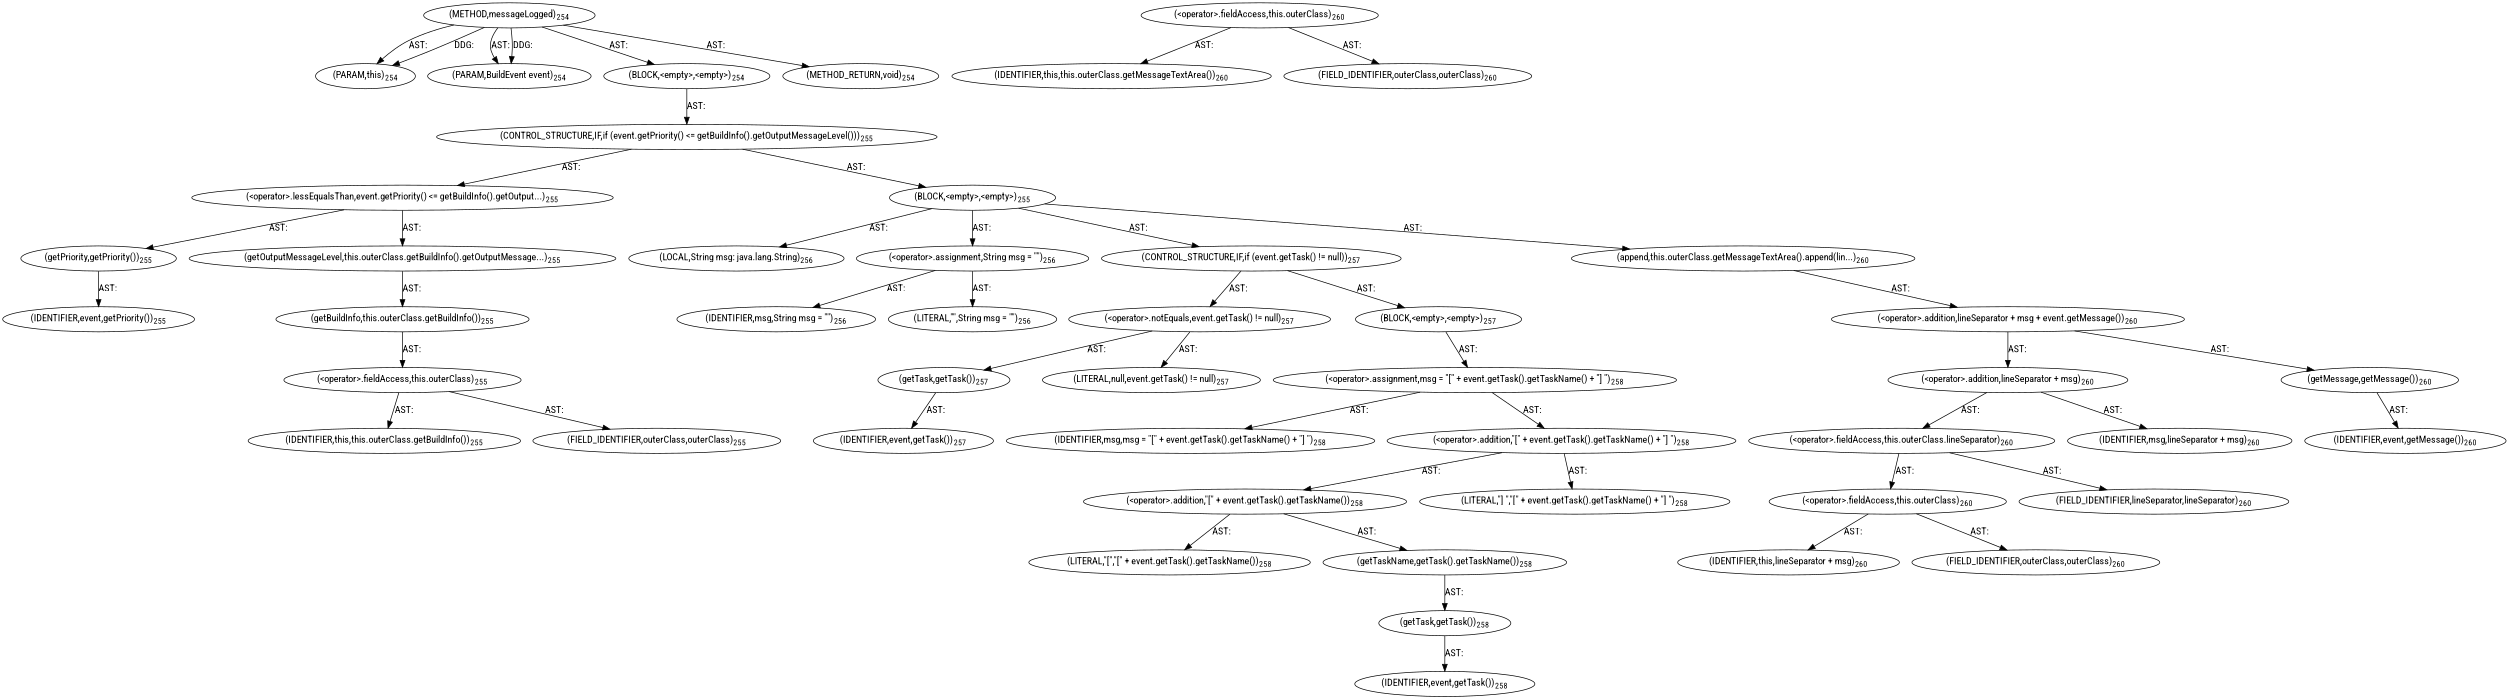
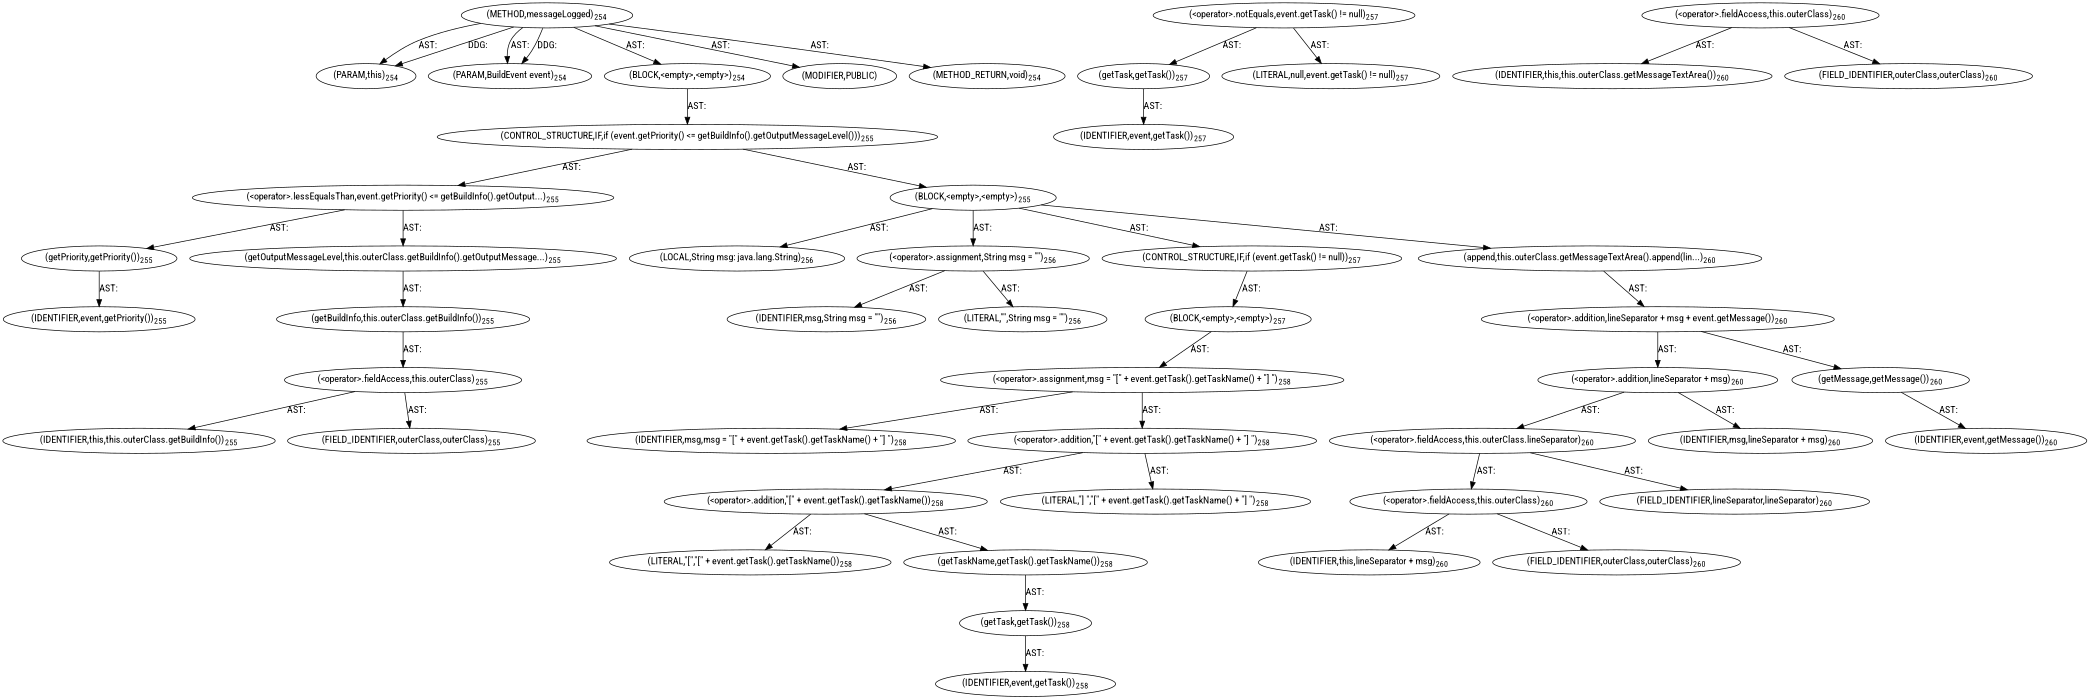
none -> (840, 76)
(1228, 286) -> none
